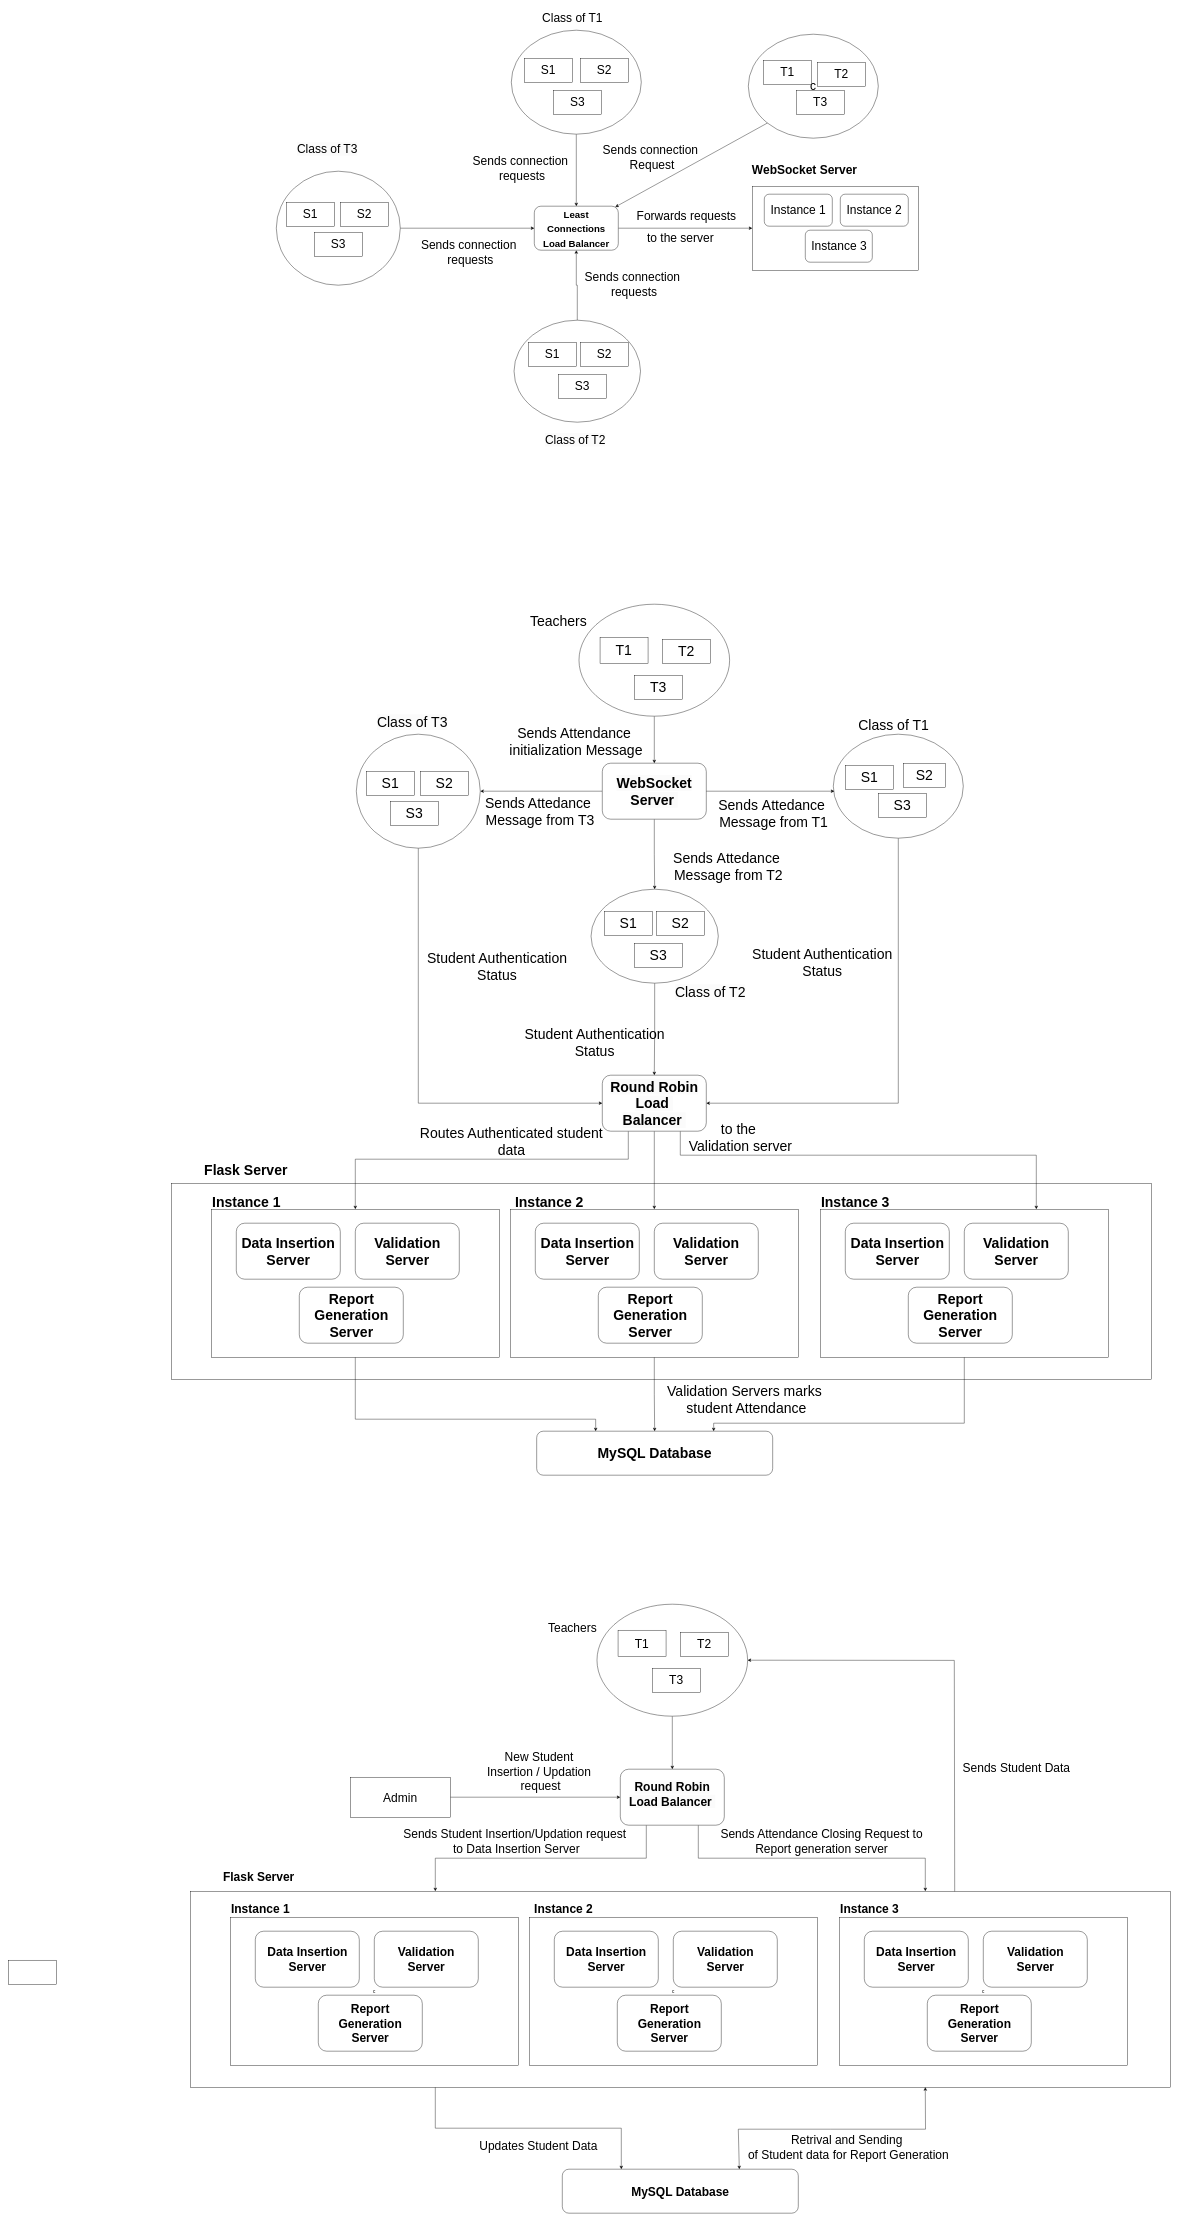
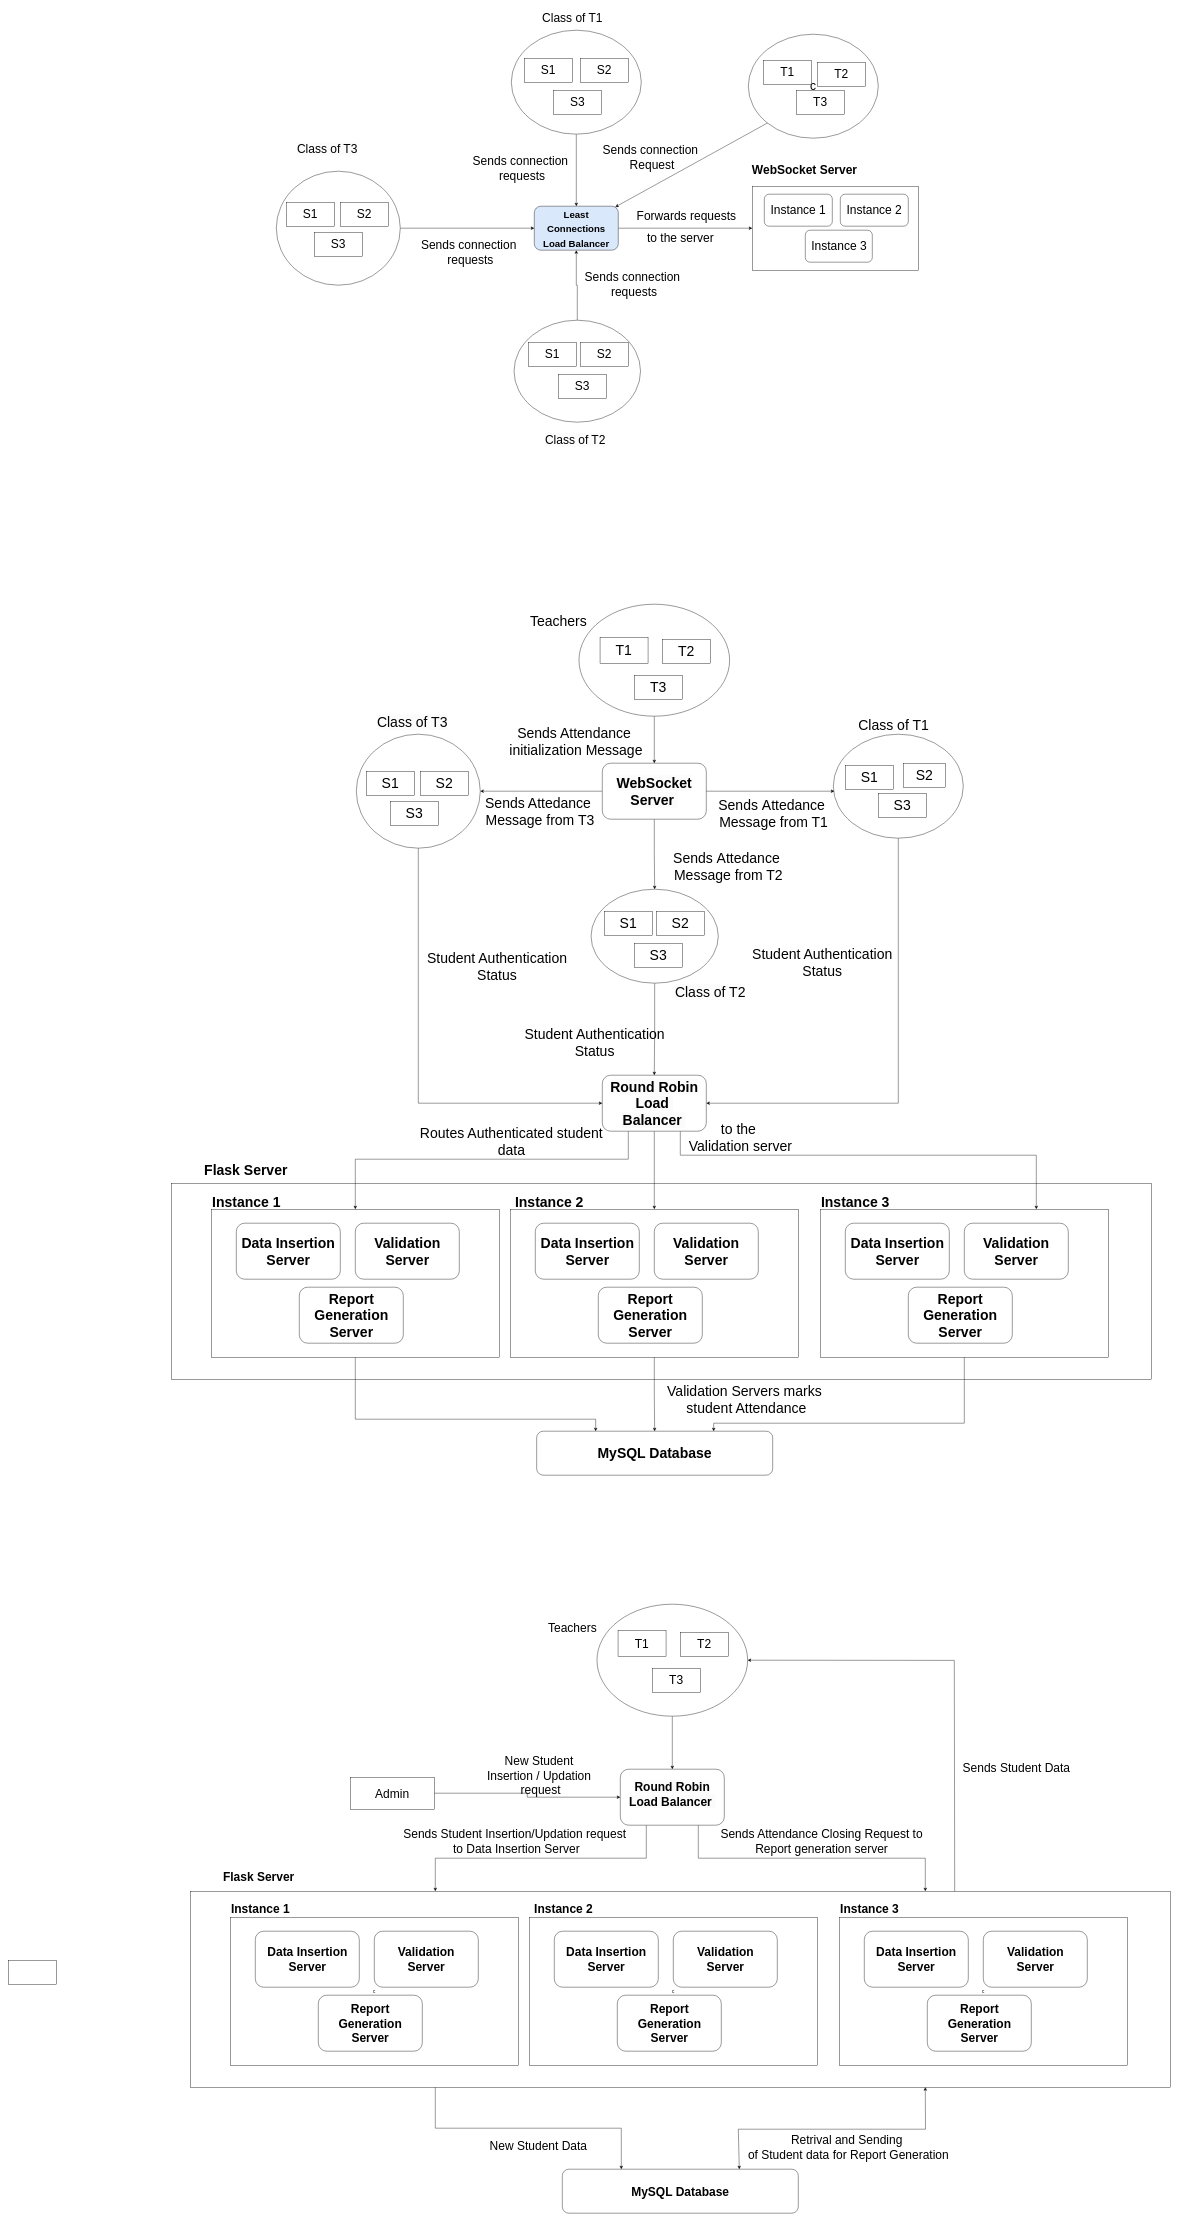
(576, 228) -> (576, 228)
(546, 1767) -> (546, 1771)
(400, 1797) -> (392, 1793)
(538, 2145) -> (538, 2145)
